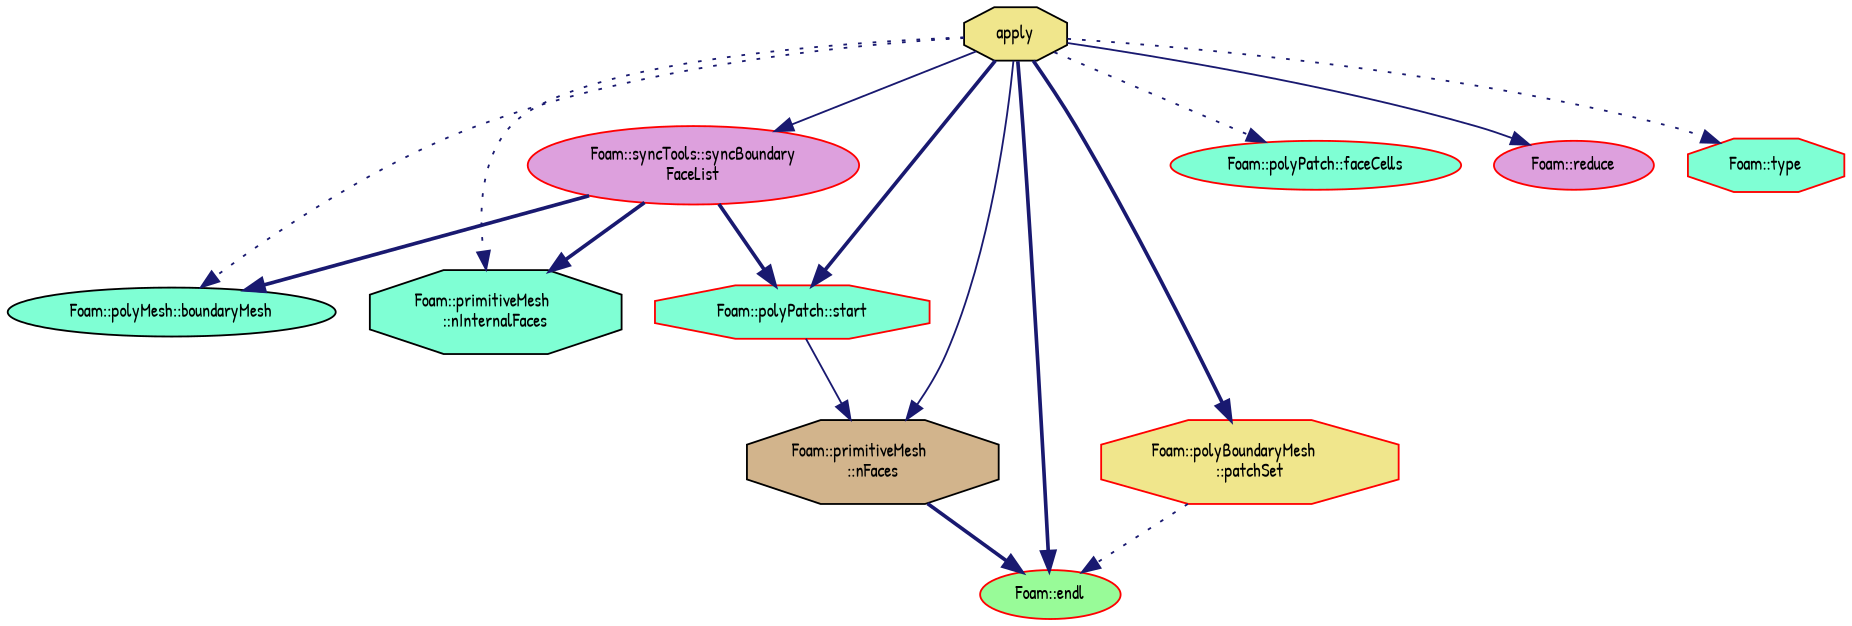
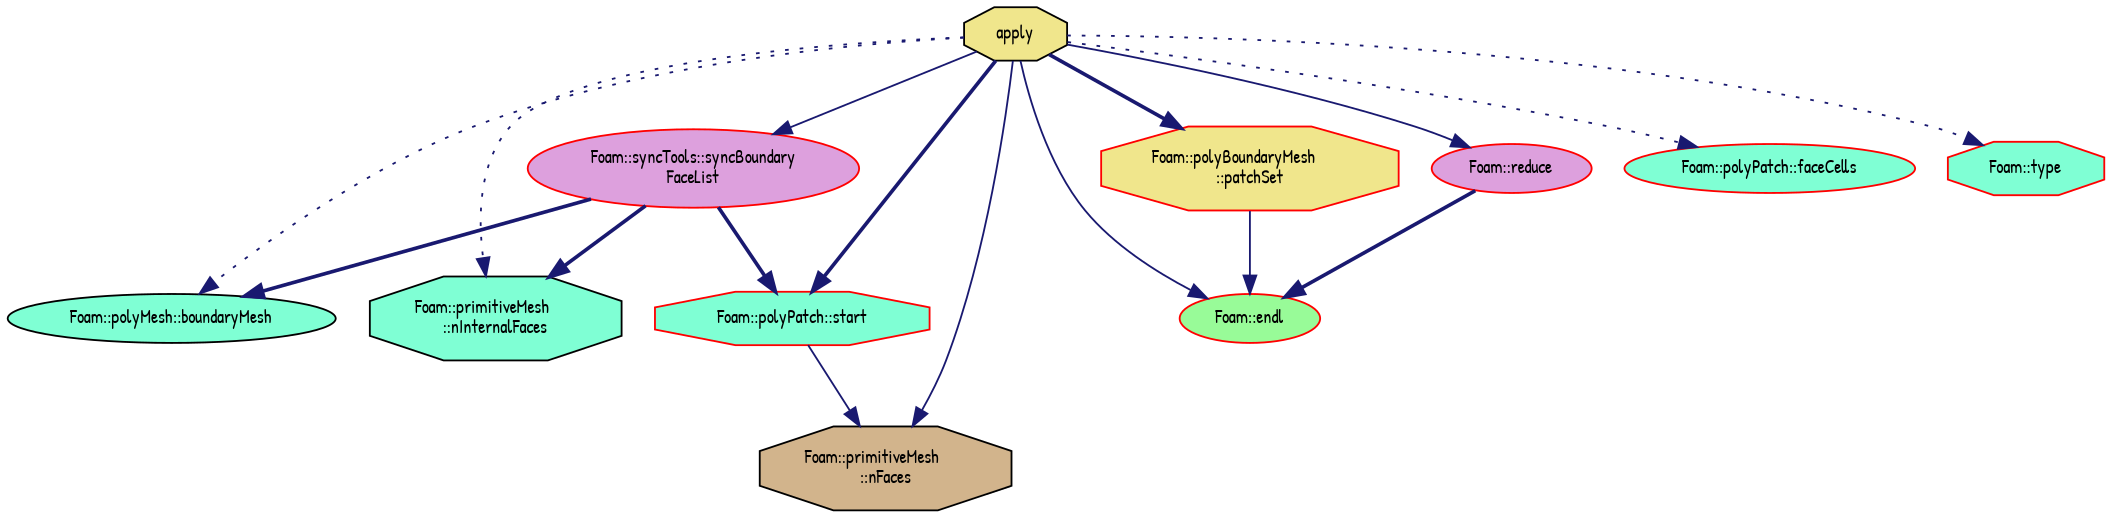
(1034, 306) -> (1076, 198)
(967, 532) -> (1388, 239)
(1143, 533) -> (1250, 243)
